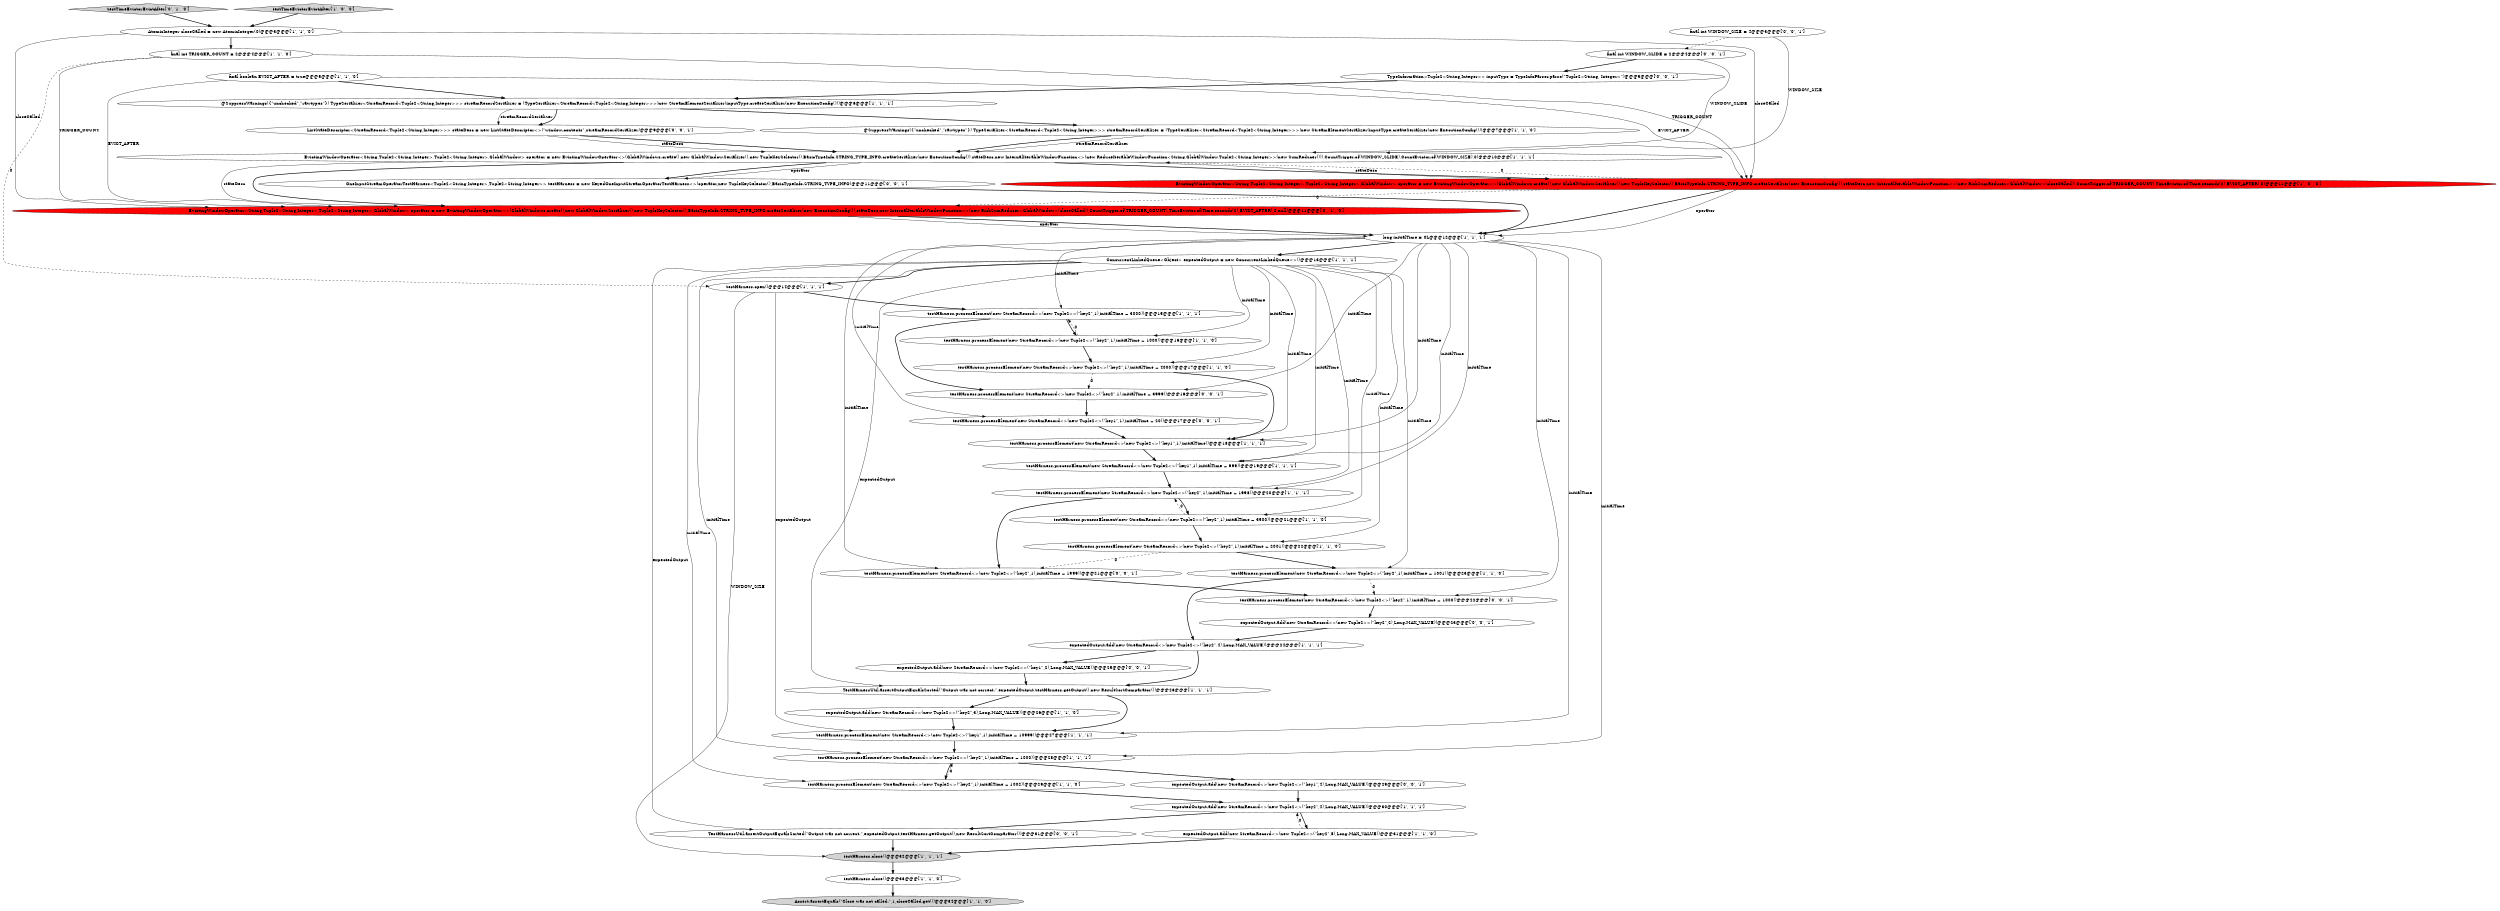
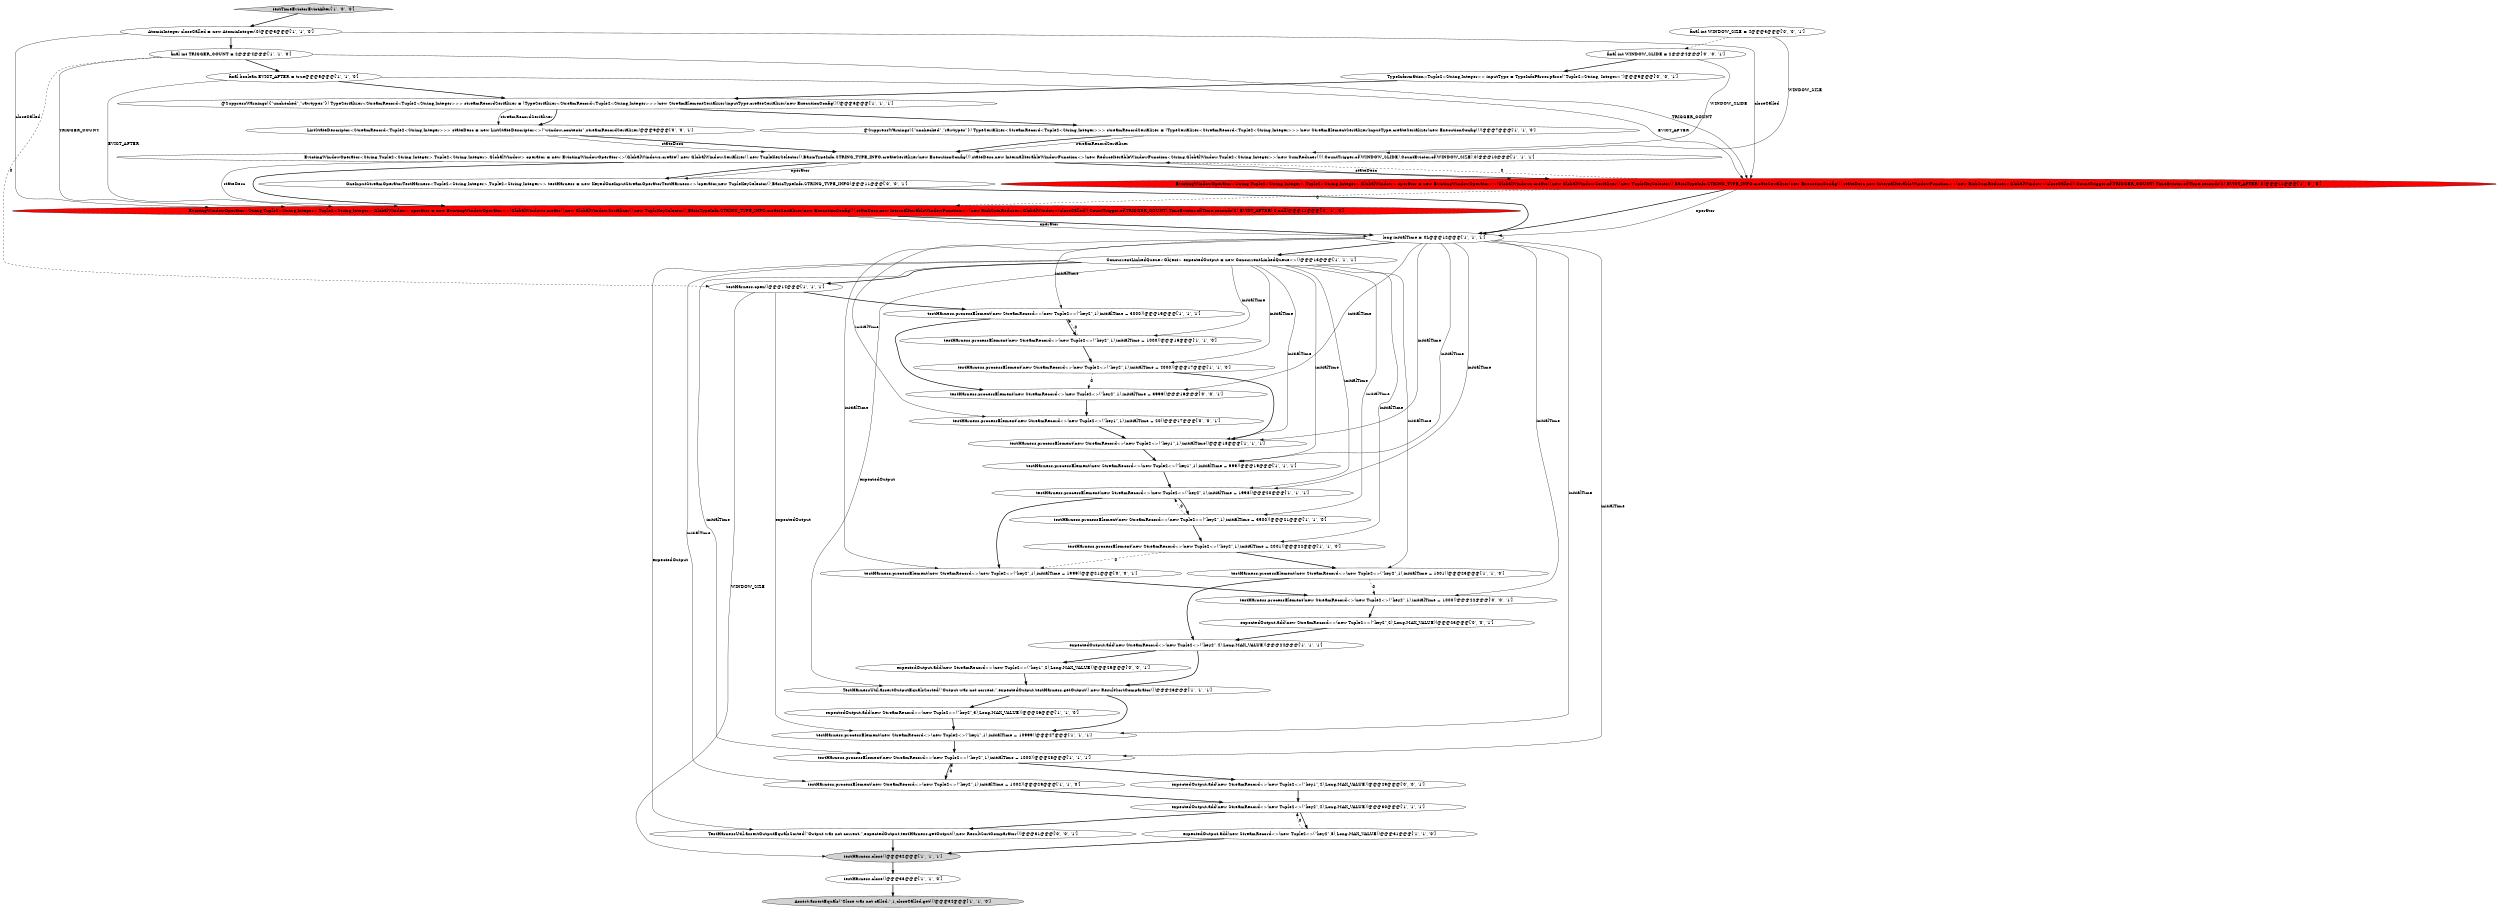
(148, 9) -> none
none -> (261, 65)
